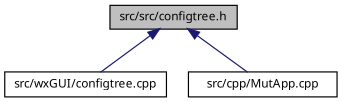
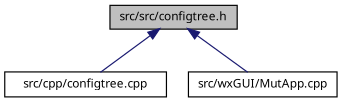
(86, 84) -> (86, 84)
(263, 84) -> (263, 84)
